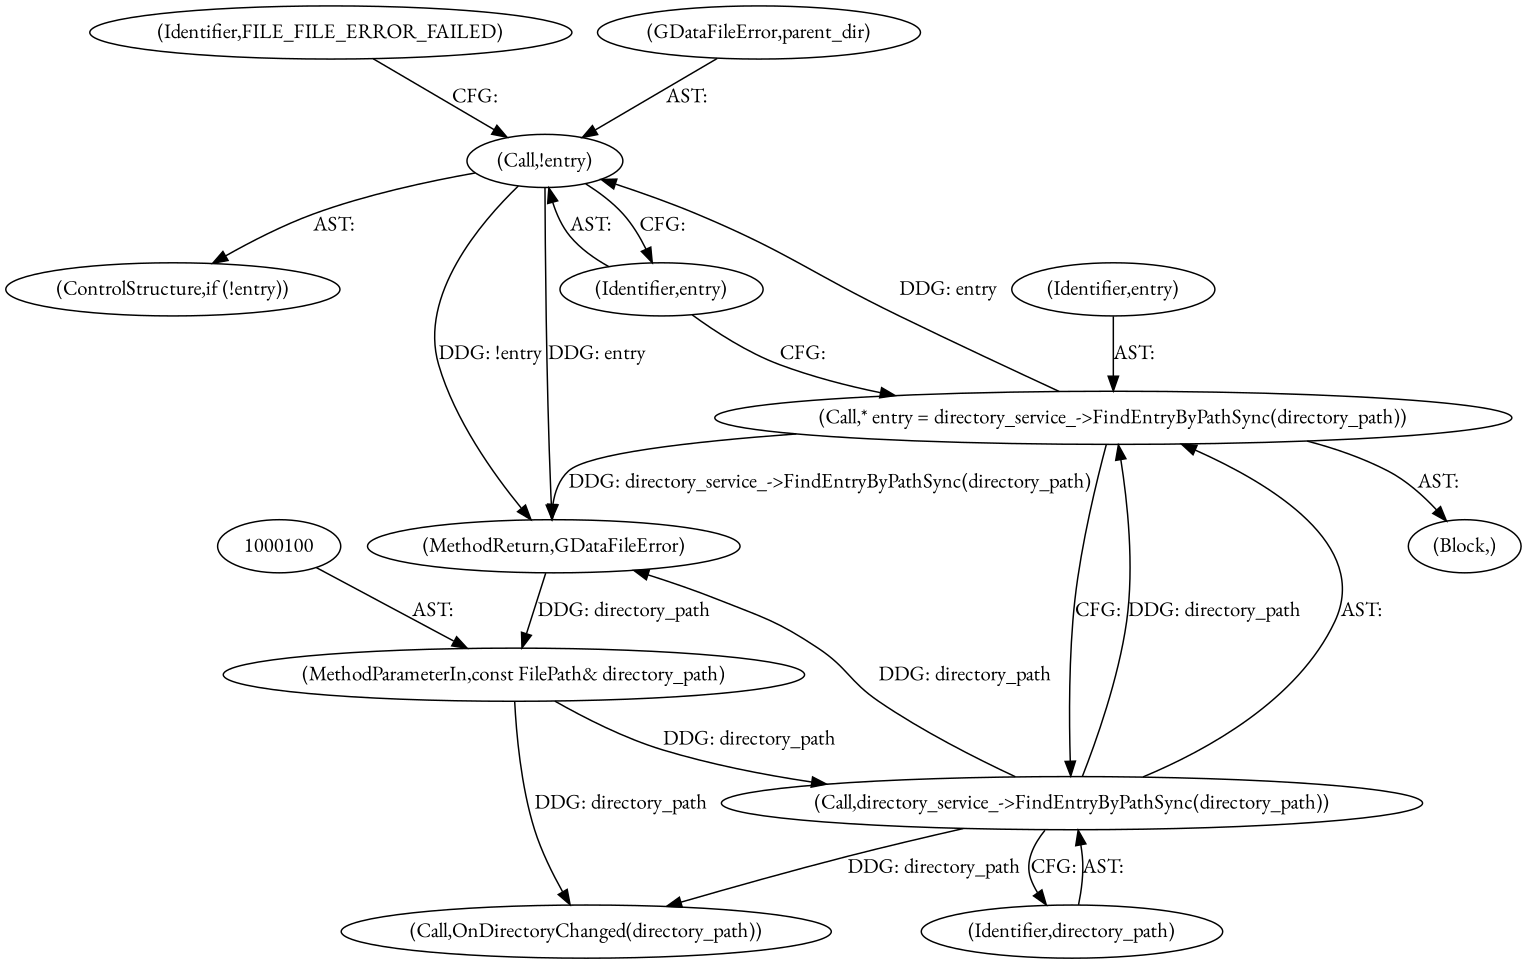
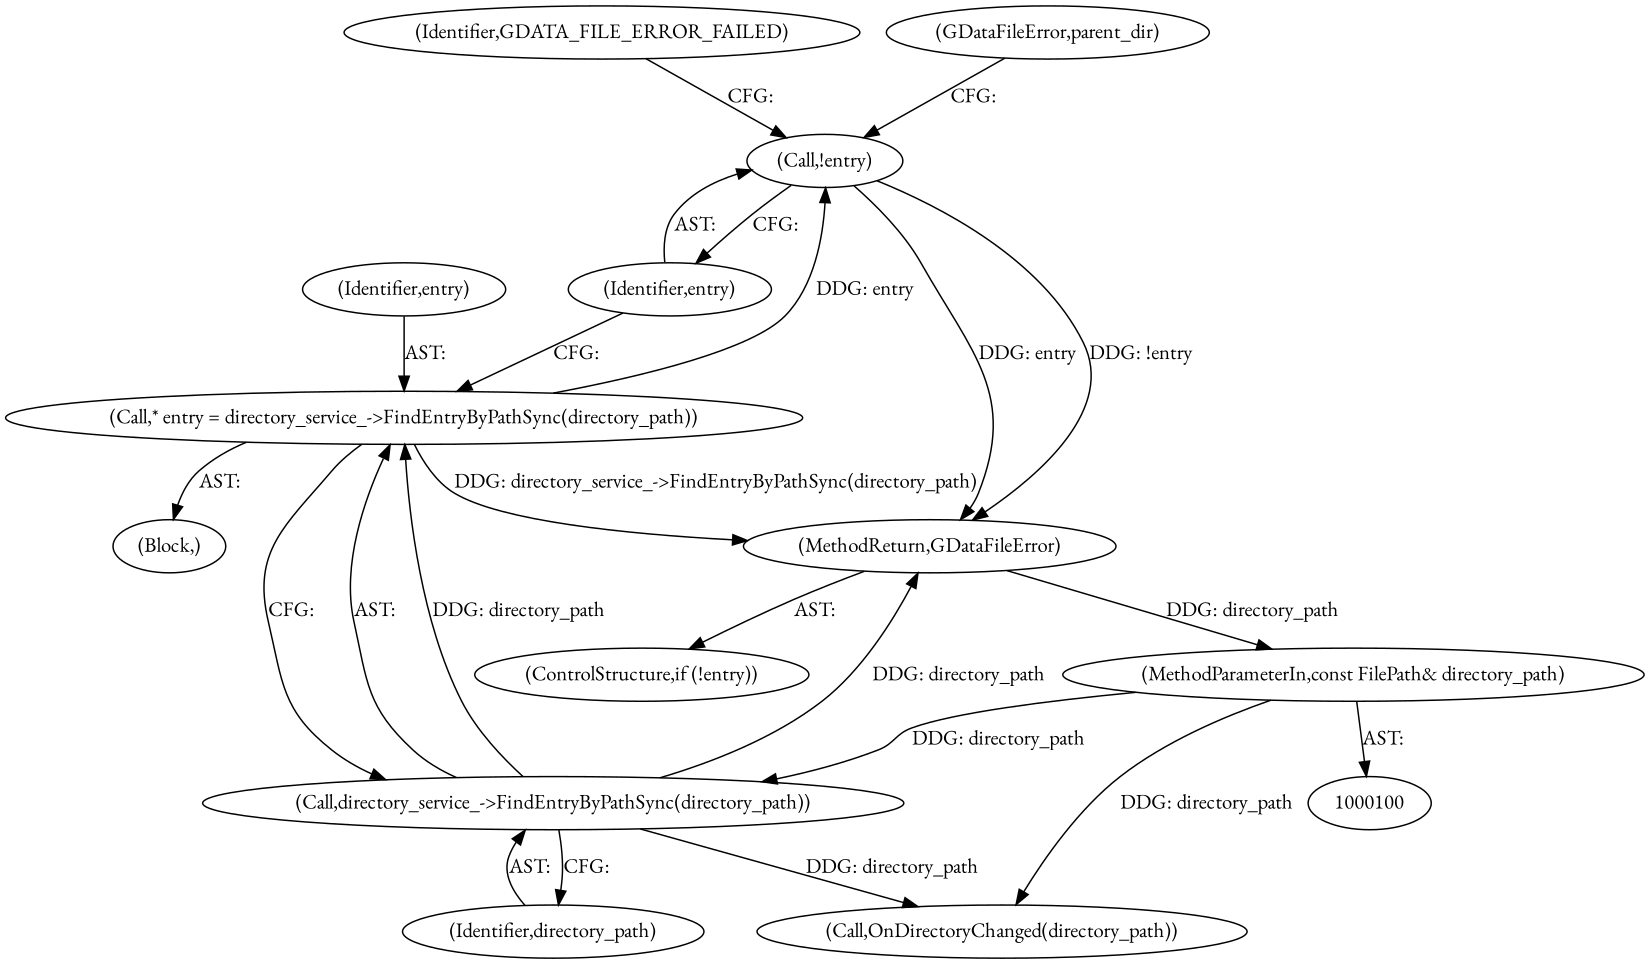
(331, 32) -> (602, 32)
(690, 97) -> (976, 97)
(346, 203) -> (783, 604)
(385, 604) -> (1361, 732)
